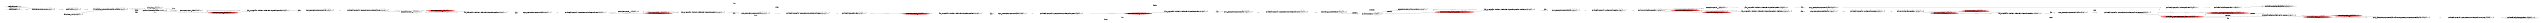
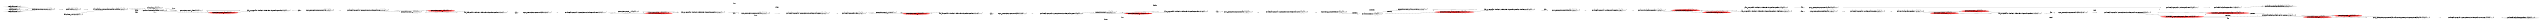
(1717, 8) -> none
none -> (14, 12)
none -> (886, 12)
none -> (1106, 12)
